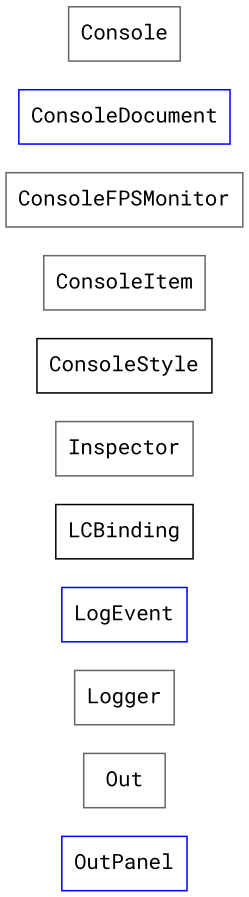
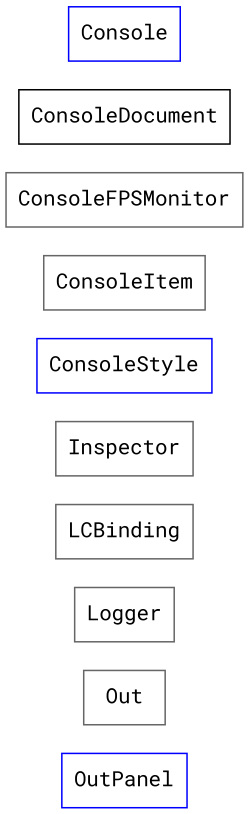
(124, 34) -> (124, 34)
(124, 117) -> (124, 117)
(124, 366) -> (124, 366)
(124, 532) -> (124, 532)
(124, 615) -> none
